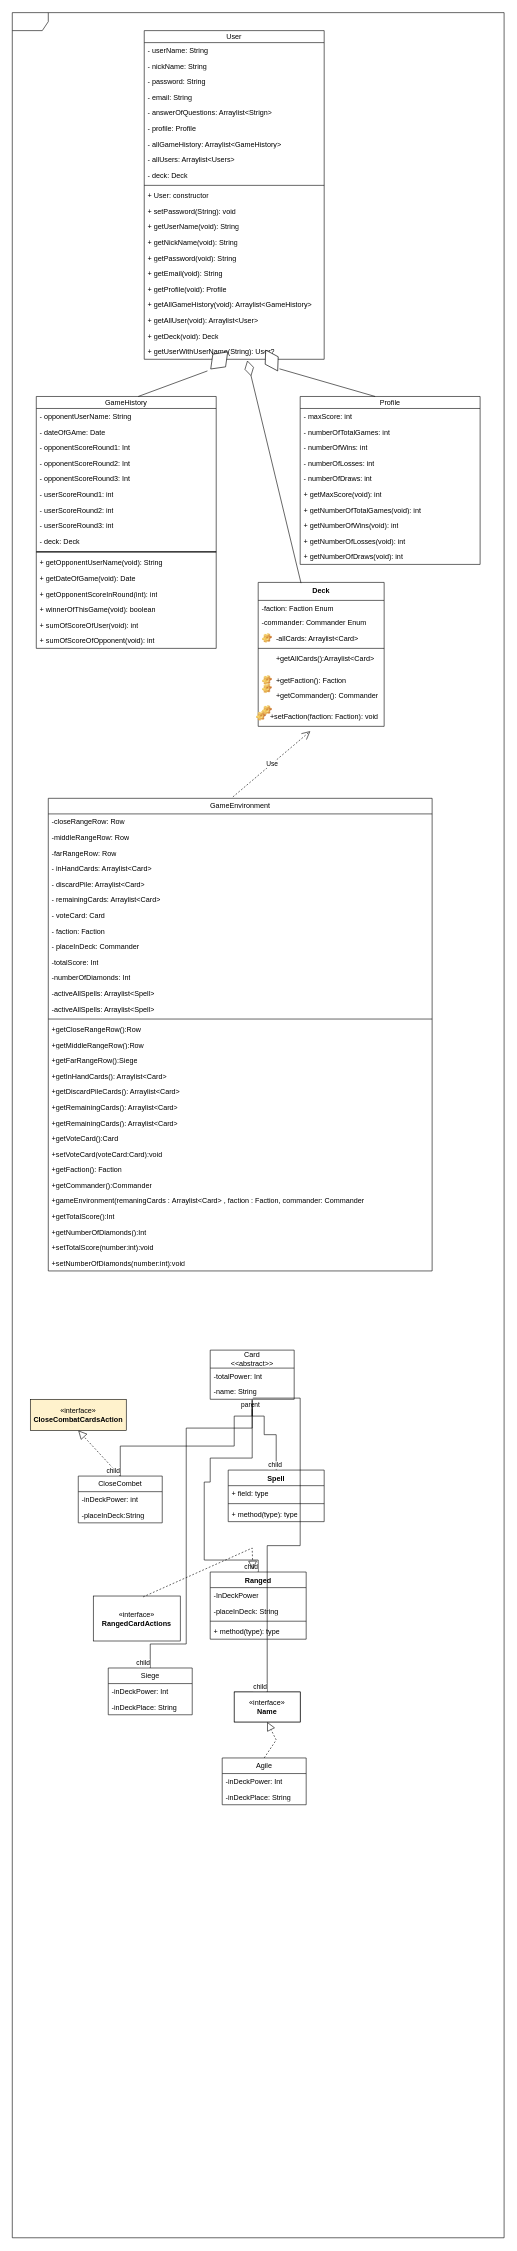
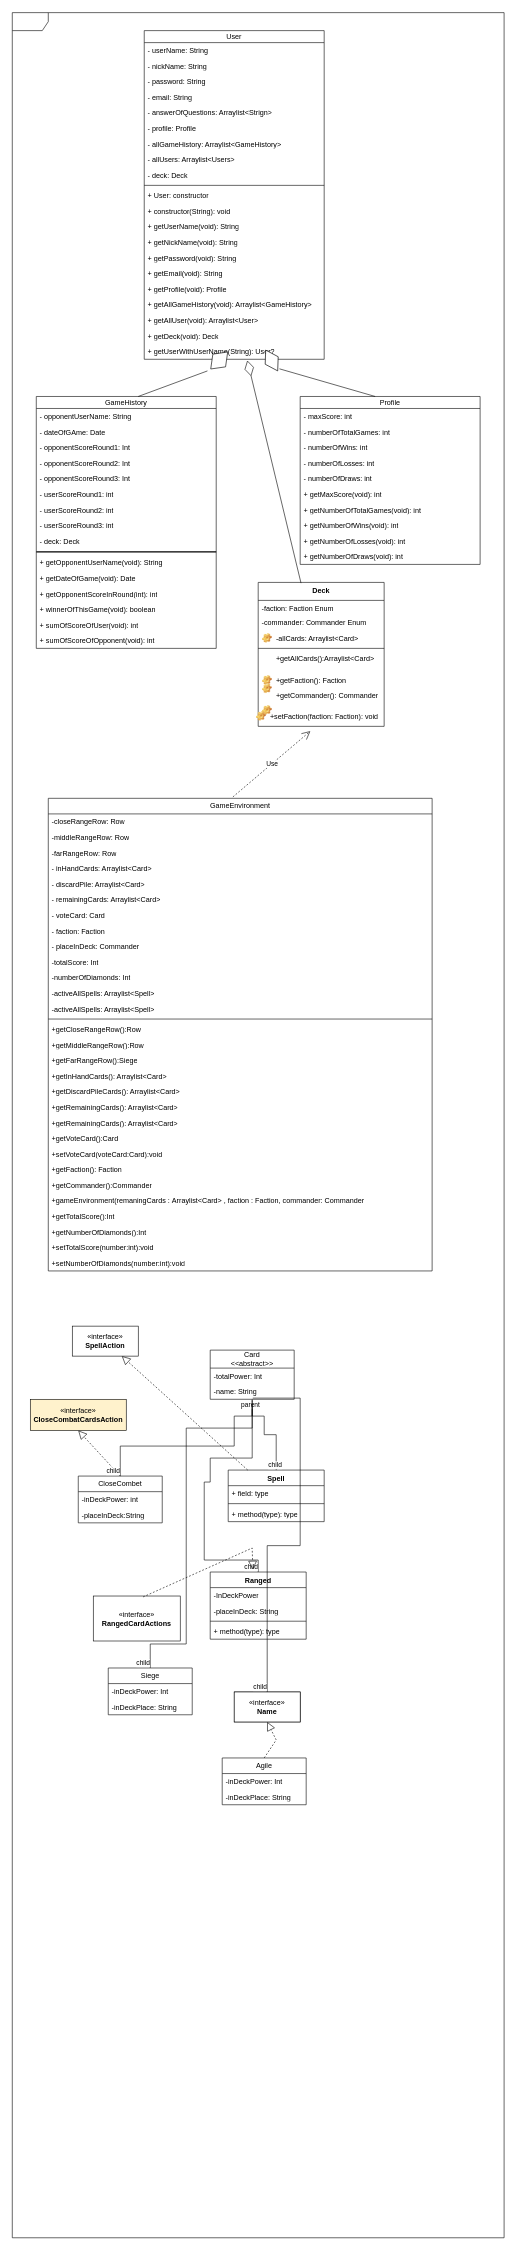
(198, 212) -> (198, 212)
none -> (105, 1341)
none -> (188, 1416)
